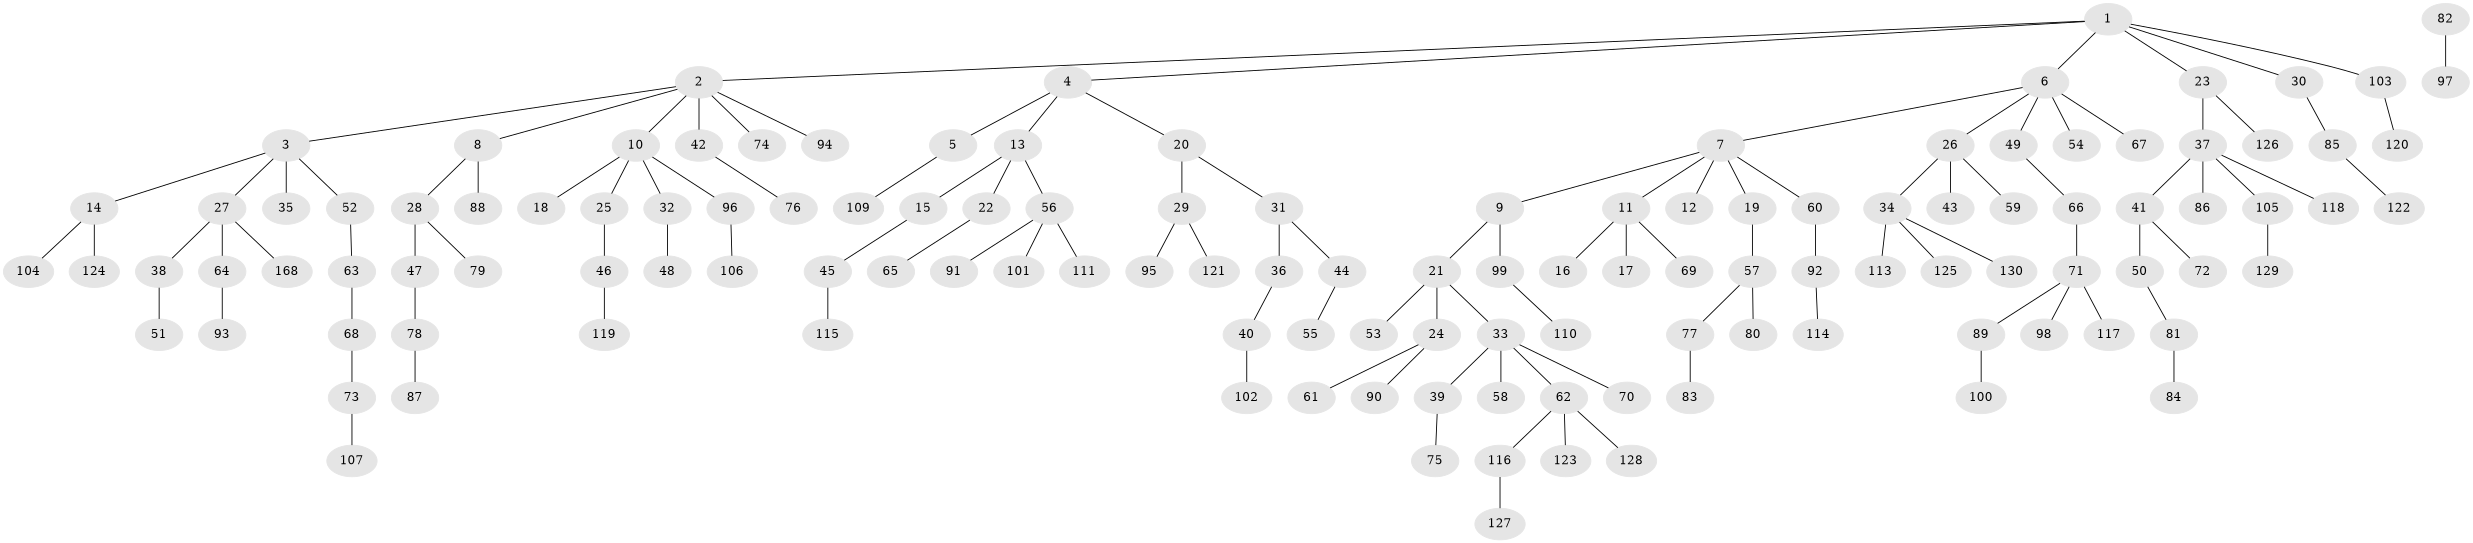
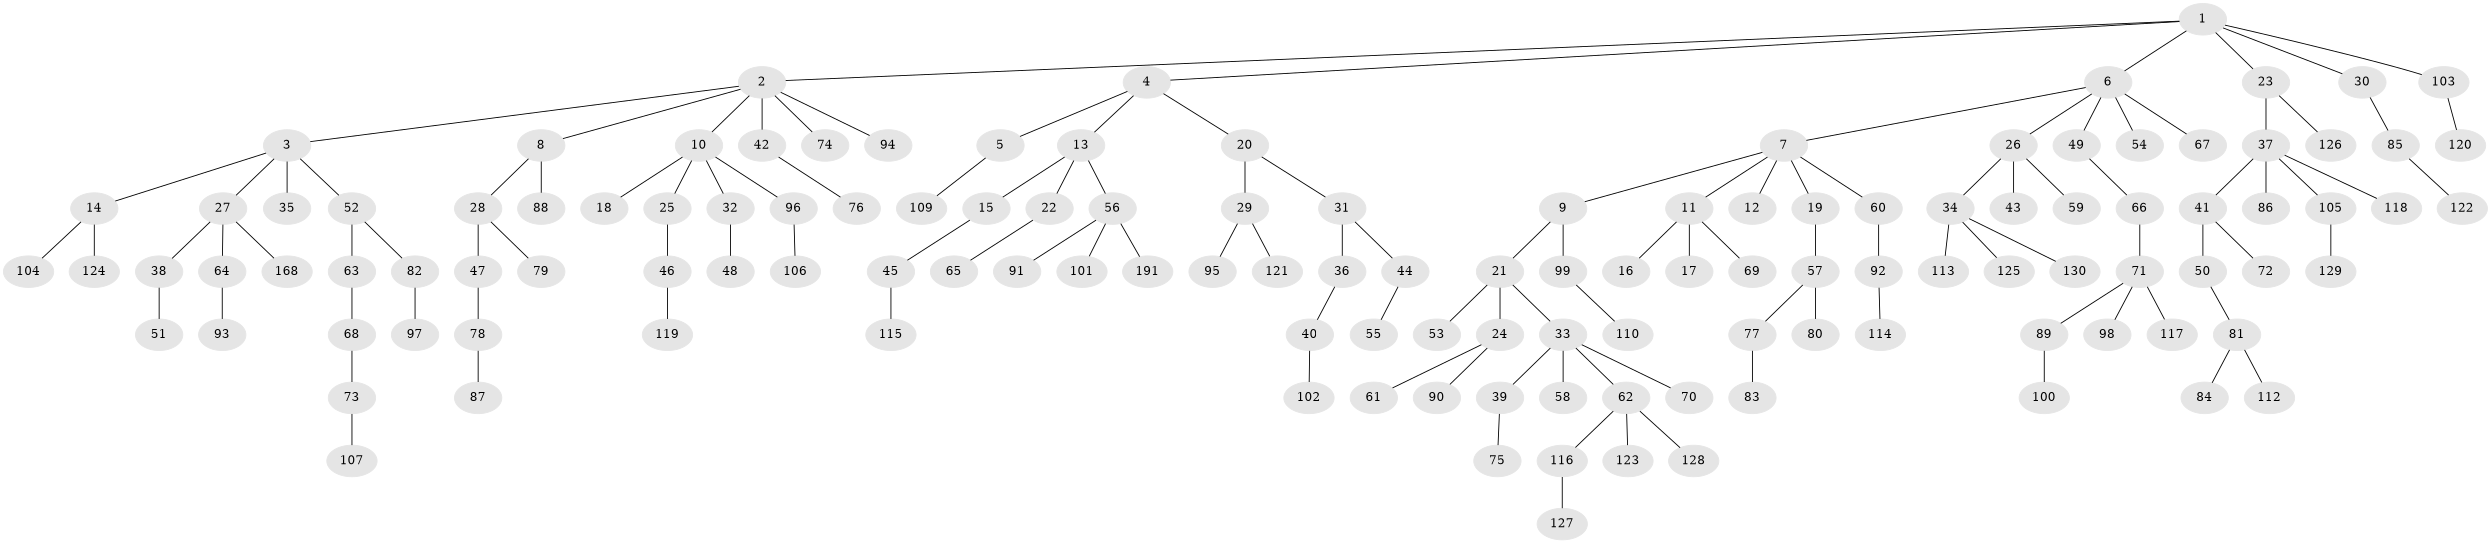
none -> (383, 240)
(1085, 272) -> (1148, 272)
none -> (2269, 398)
